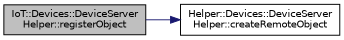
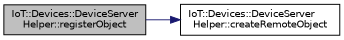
(260, 20) -> (260, 20)
